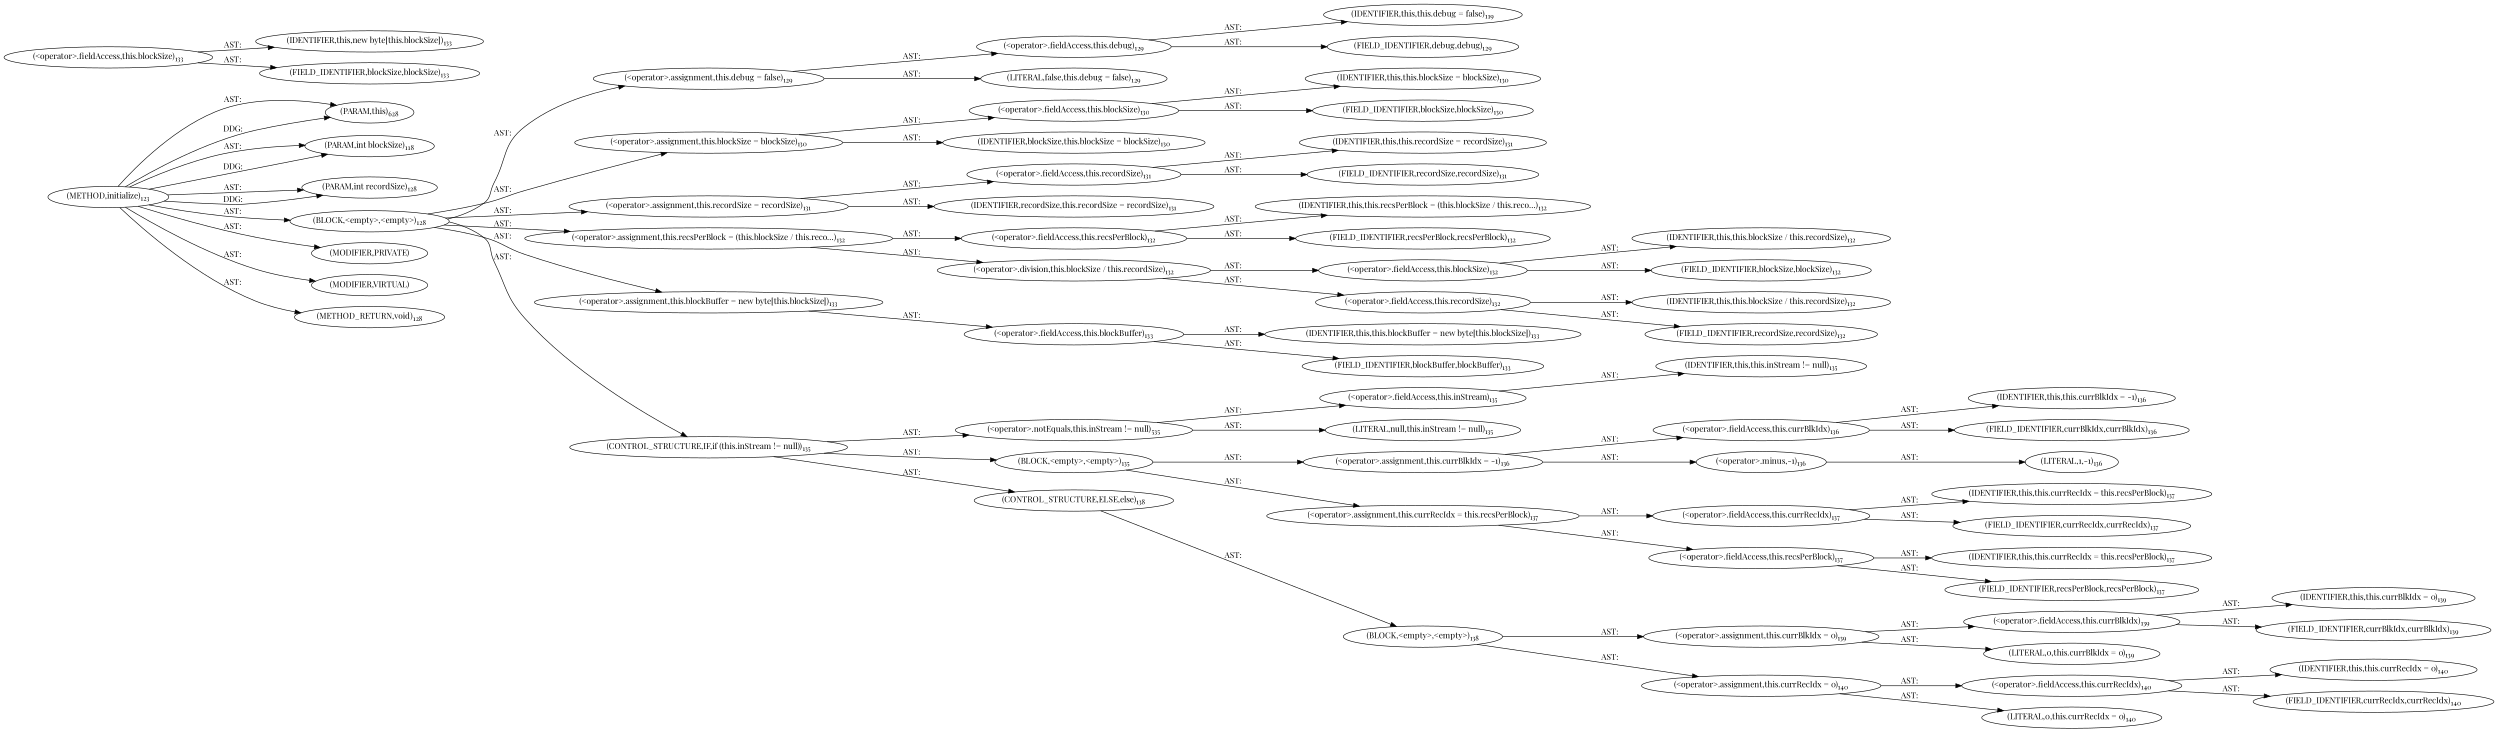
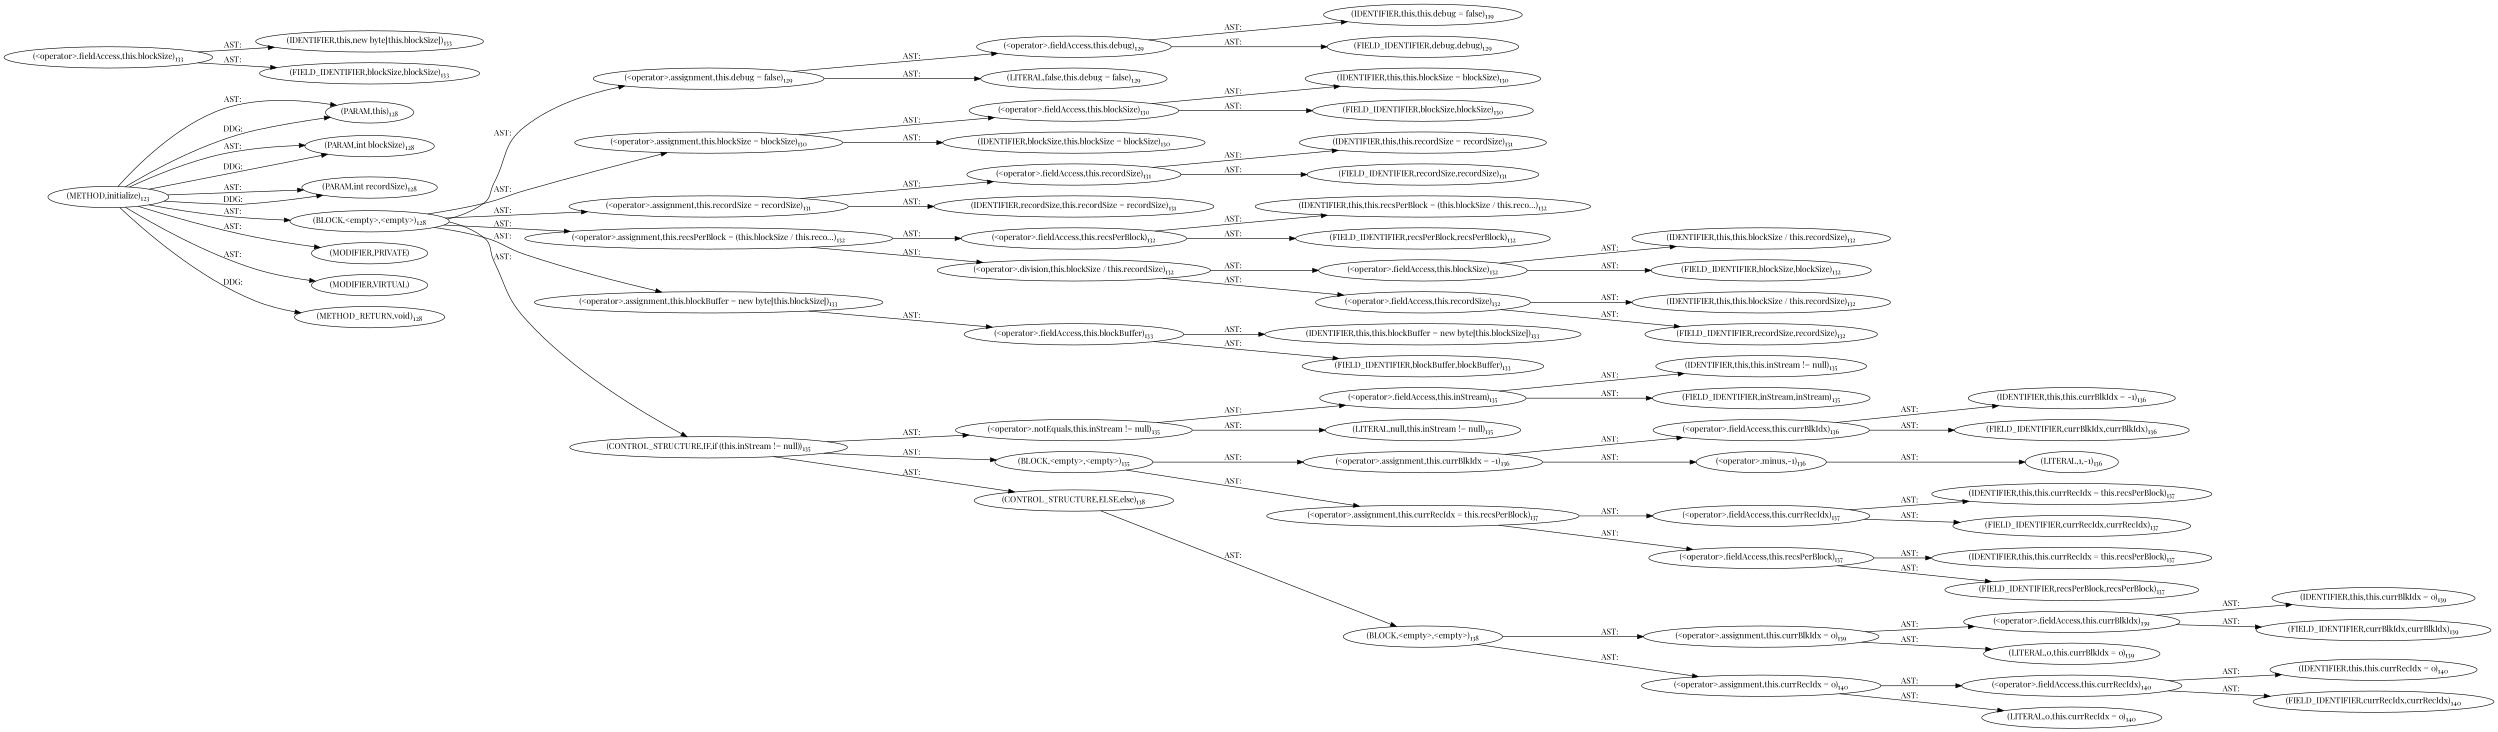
(394, 112) -> (394, 112)
(410, 145) -> (410, 145)
(234, 283) -> (234, 283)
none -> (1761, 398)
(1156, 429) -> (1156, 429)
